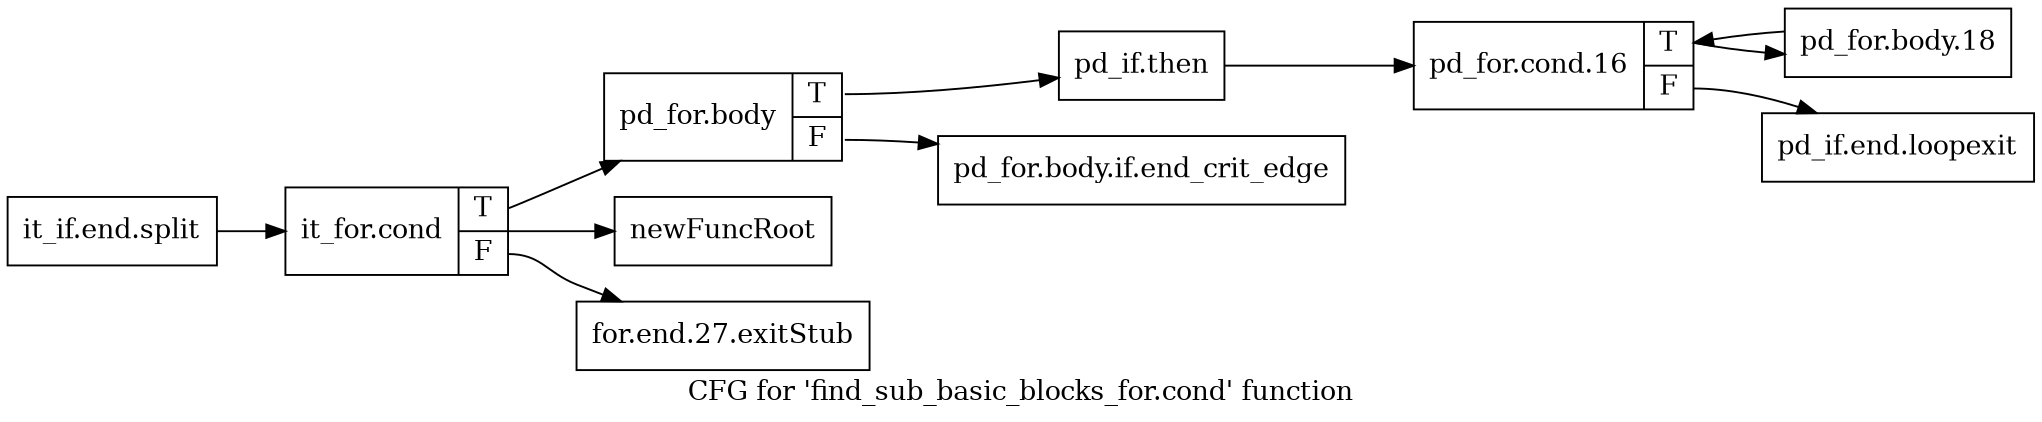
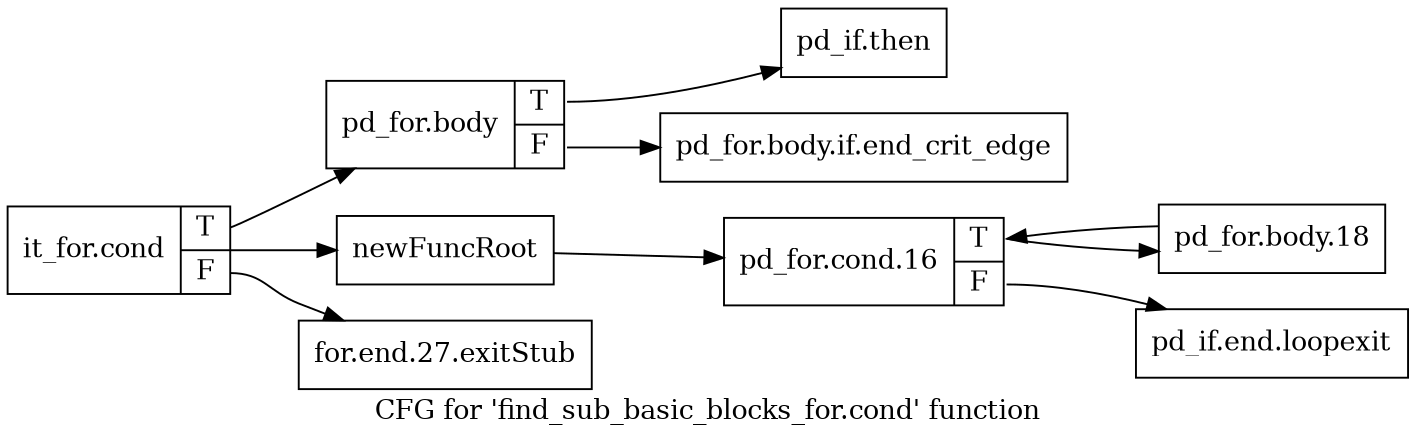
(1309, 66) -> (629, 255)
(112, 231) -> none
